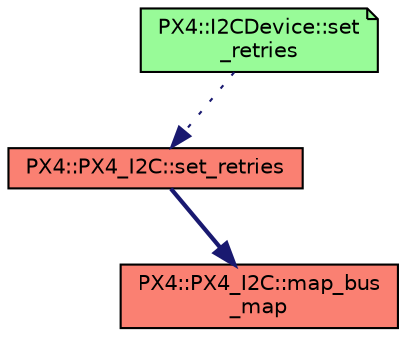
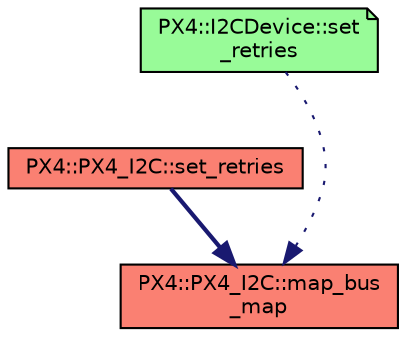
(209, 102) -> (325, 157)
